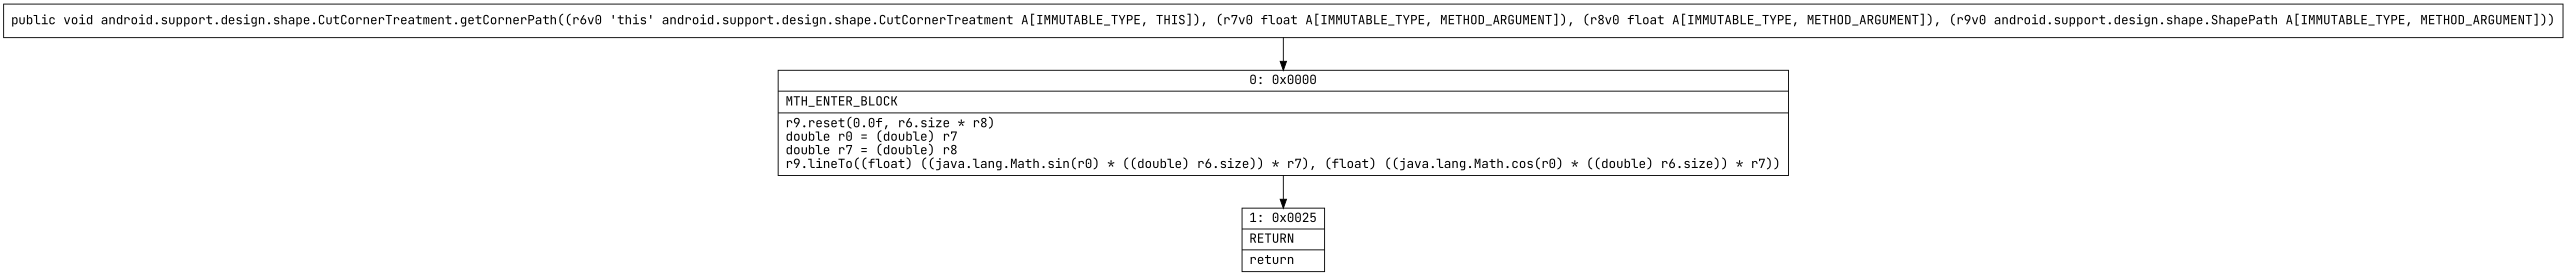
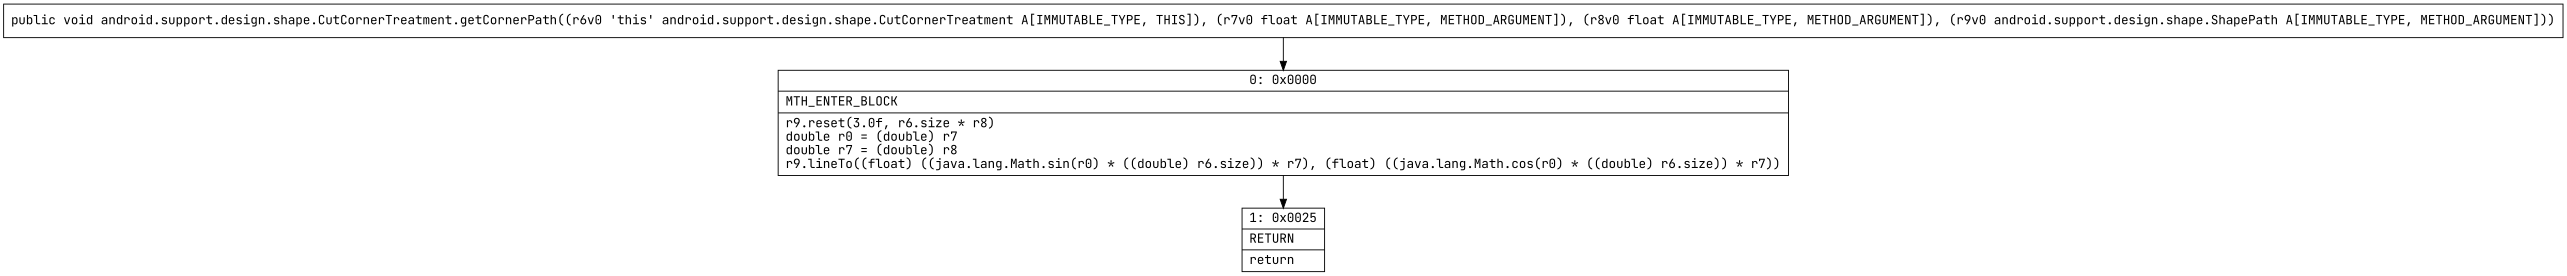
(891, 123) -> (891, 123)
